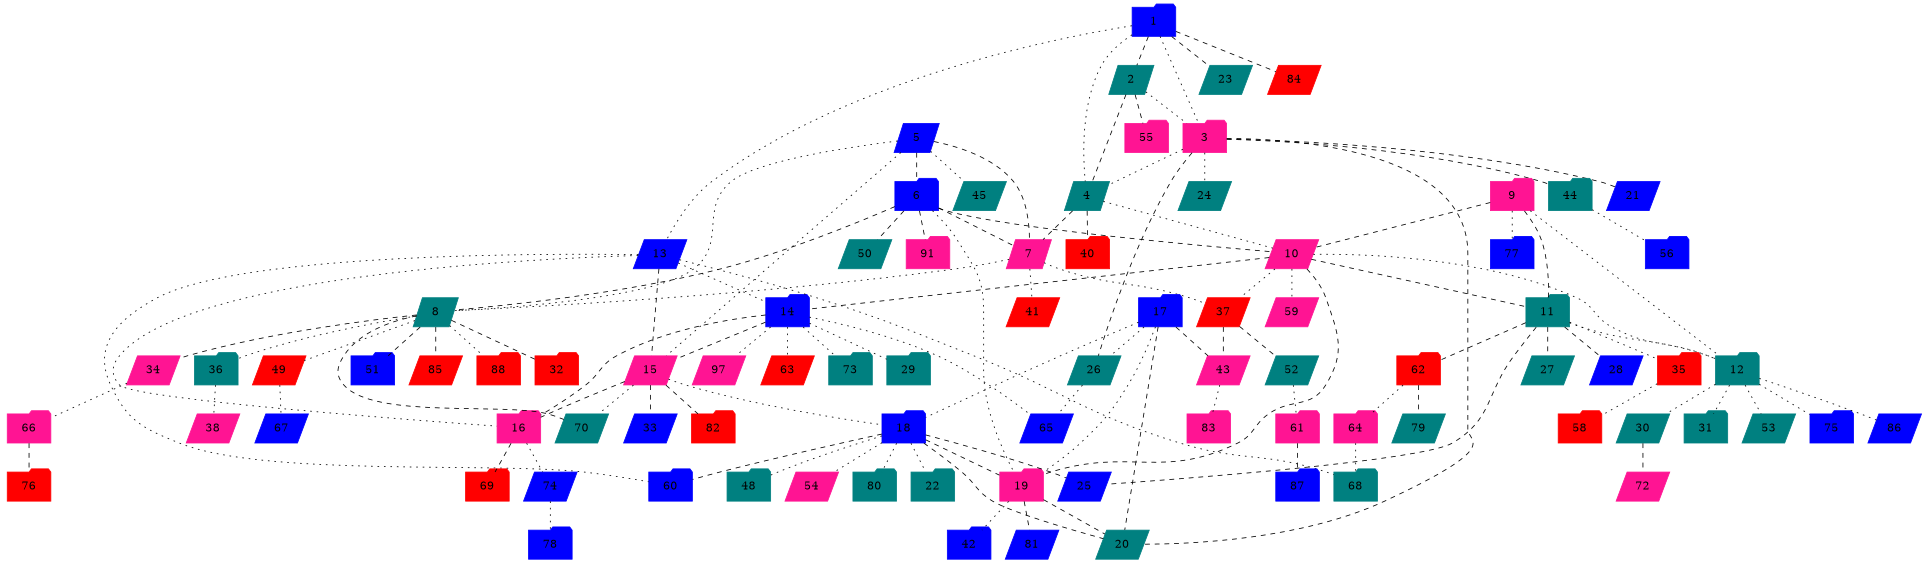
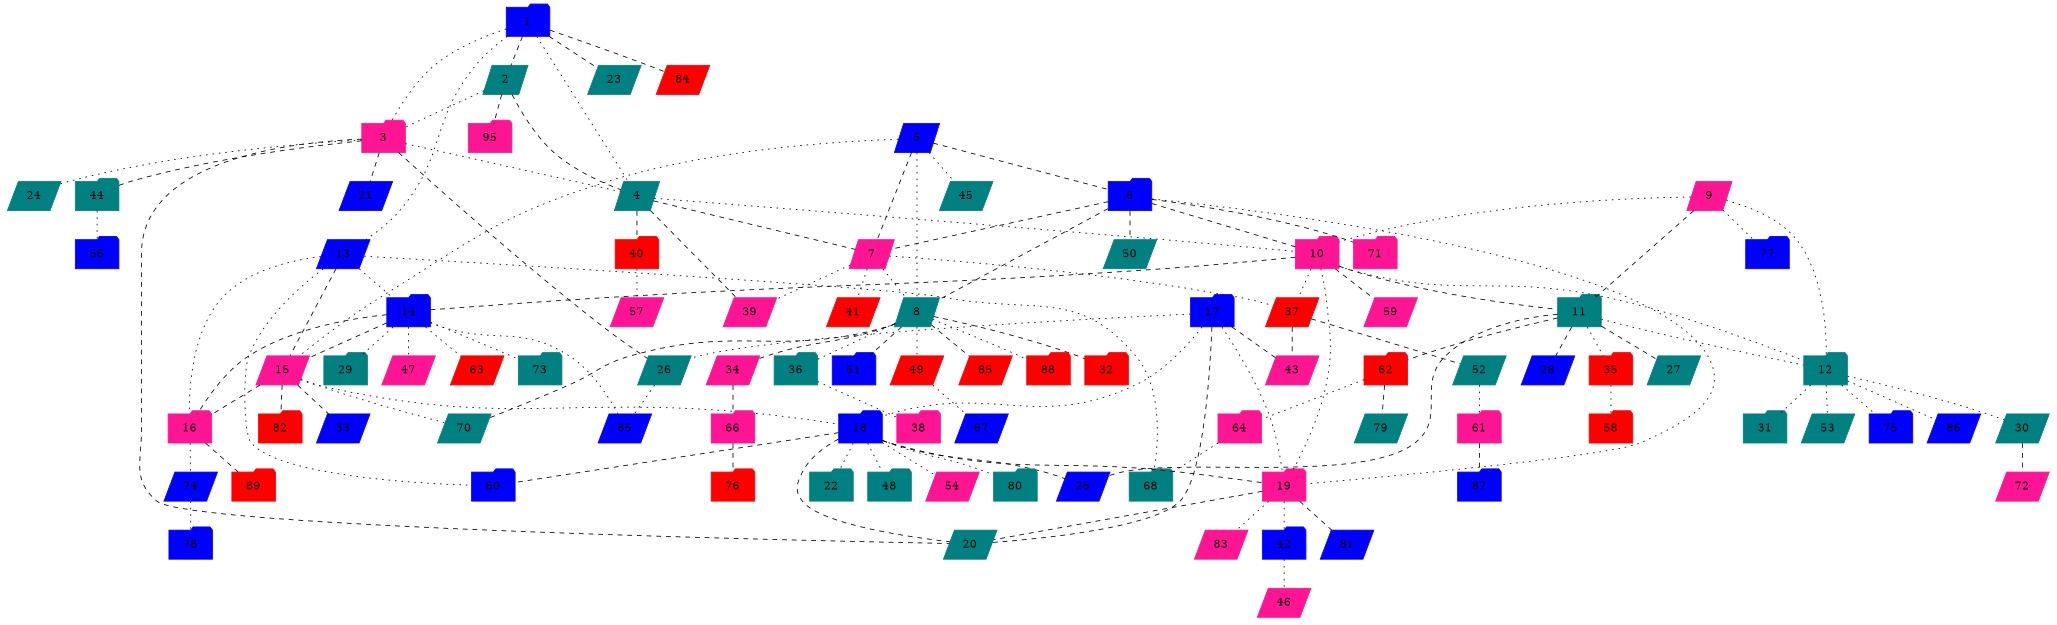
(1147, 138) -> (490, 138)
(1512, 196) -> (1709, 196)
(1403, 225) -> (1513, 208)
(928, 254) -> (1375, 254)
(1292, 254) -> (1317, 254)
(1292, 283) -> (1355, 284)
none -> (637, 312)
none -> (750, 312)
(719, 370) -> (409, 370)
(89, 400) -> (733, 400)
(1216, 400) -> (1253, 516)
(213, 428) -> (919, 428)
(1209, 428) -> (1221, 545)
(1252, 432) -> (1328, 373)
none -> (1284, 603)
